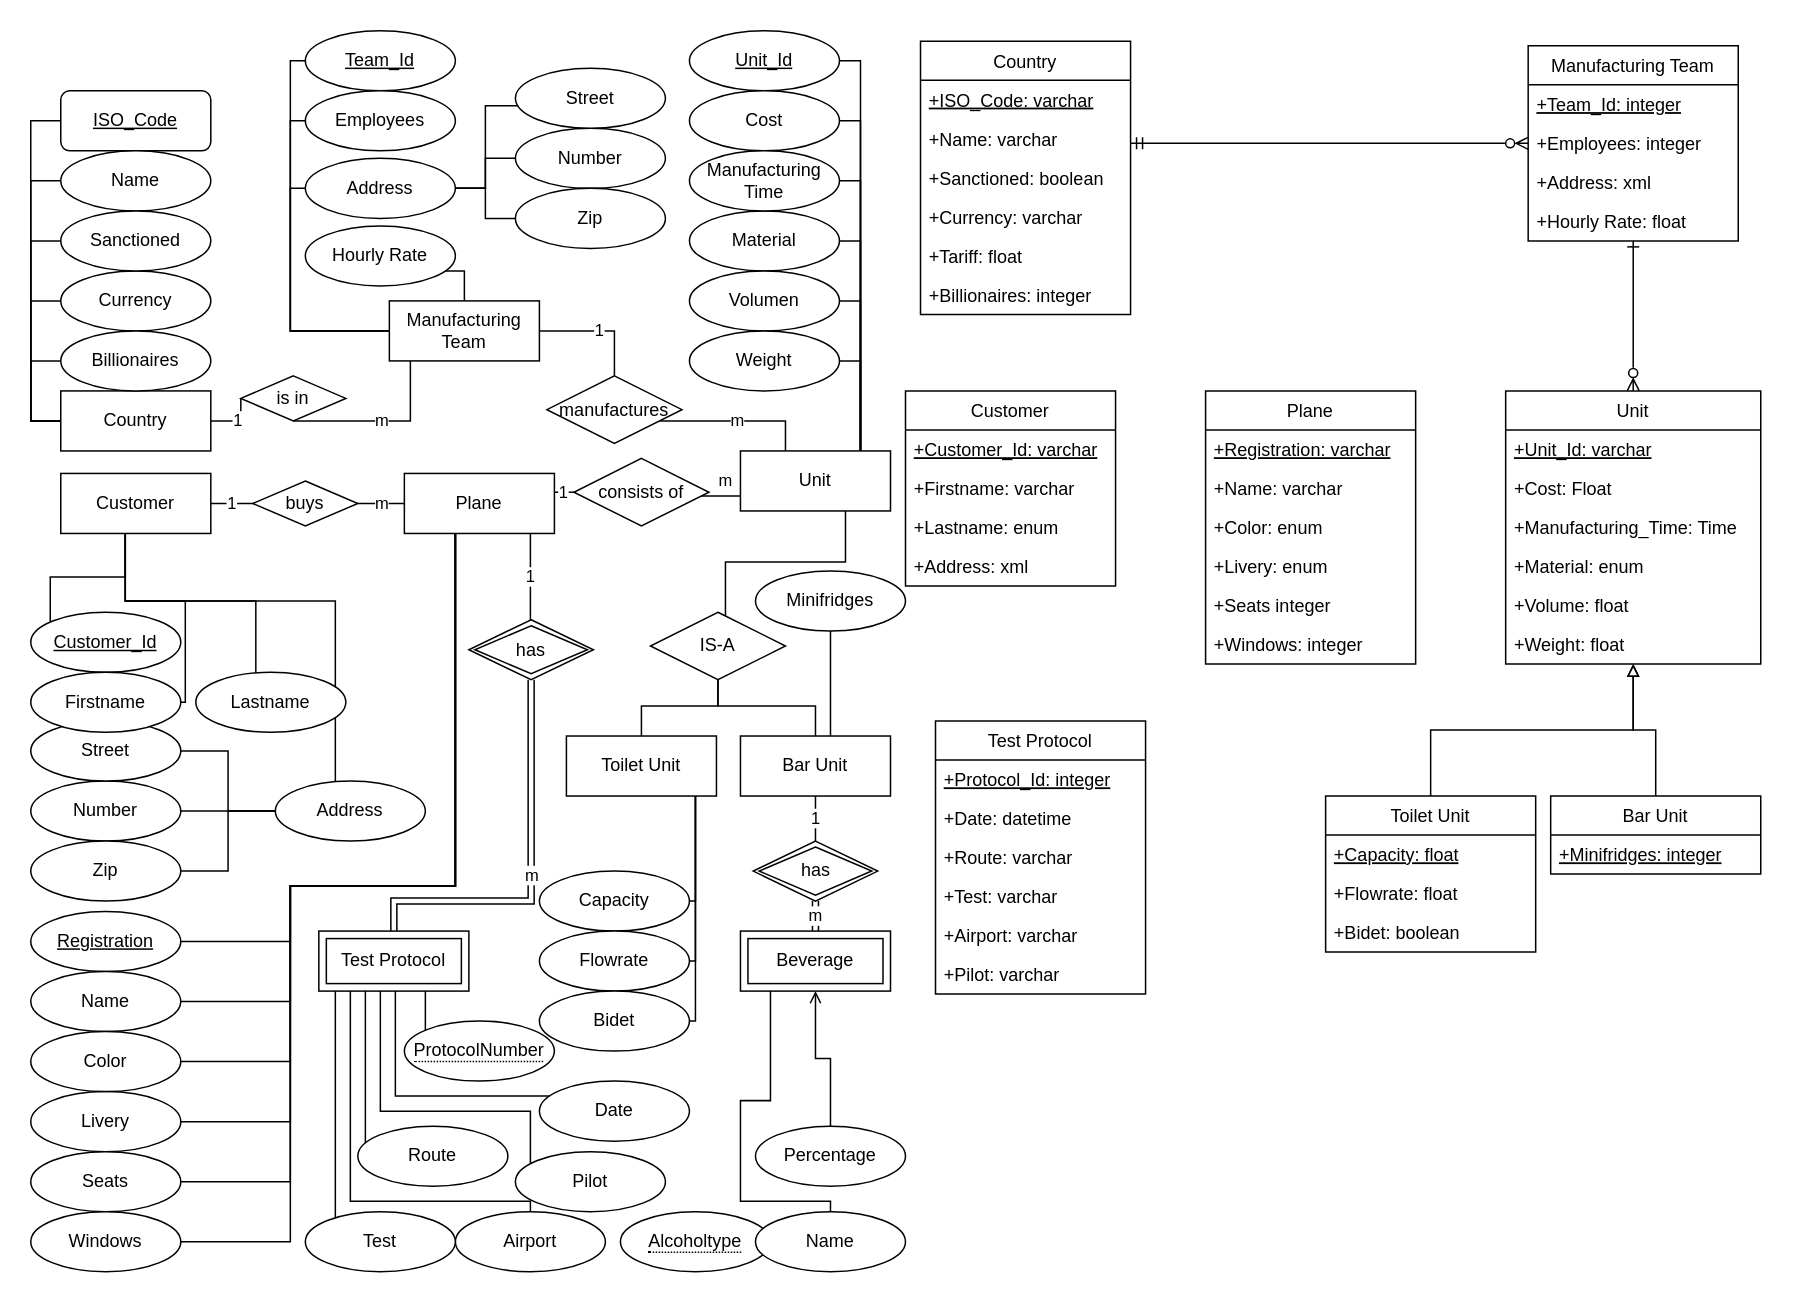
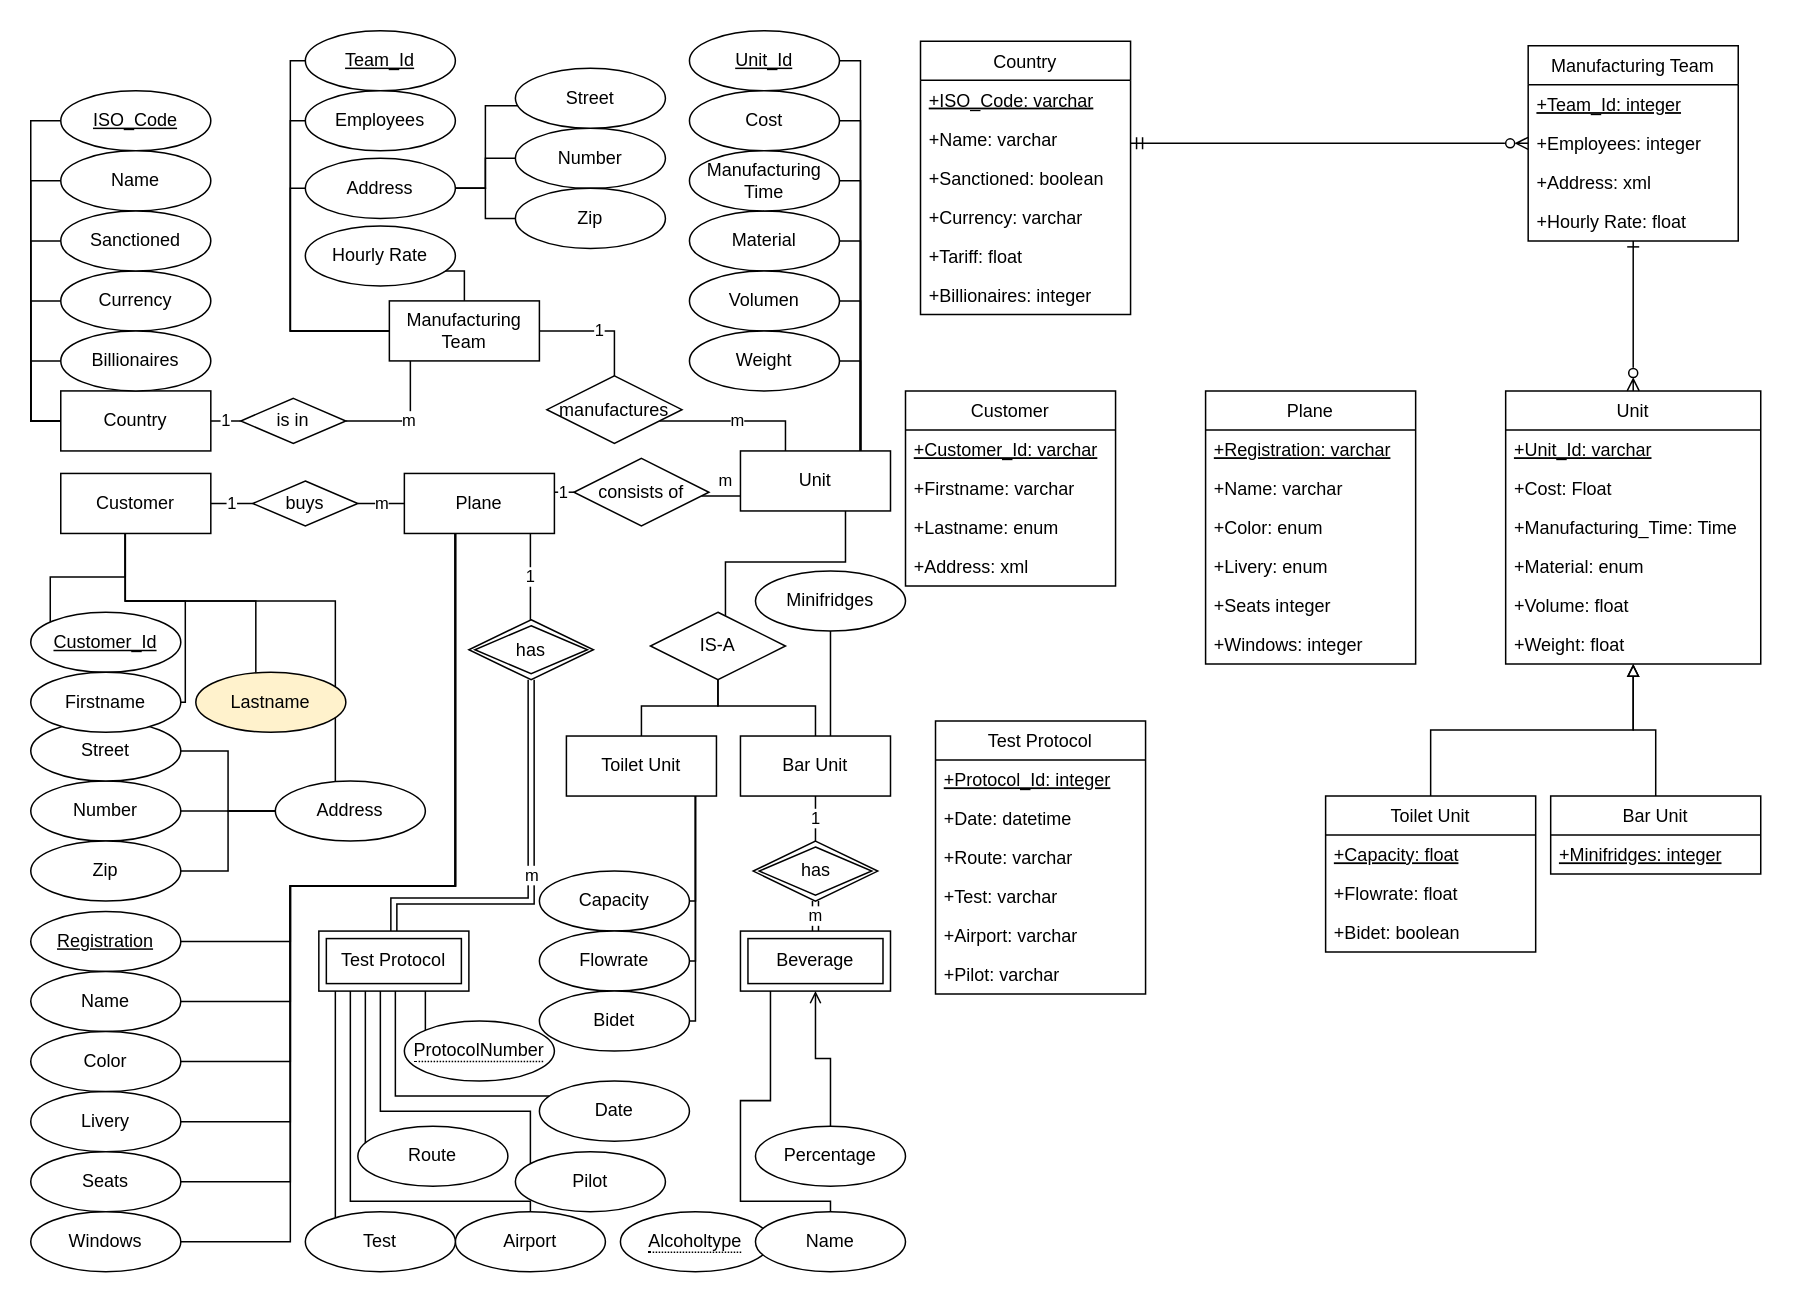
(136, 121) -> (136, 121)
(293, 398) -> (293, 421)
(271, 702) -> (271, 702)
